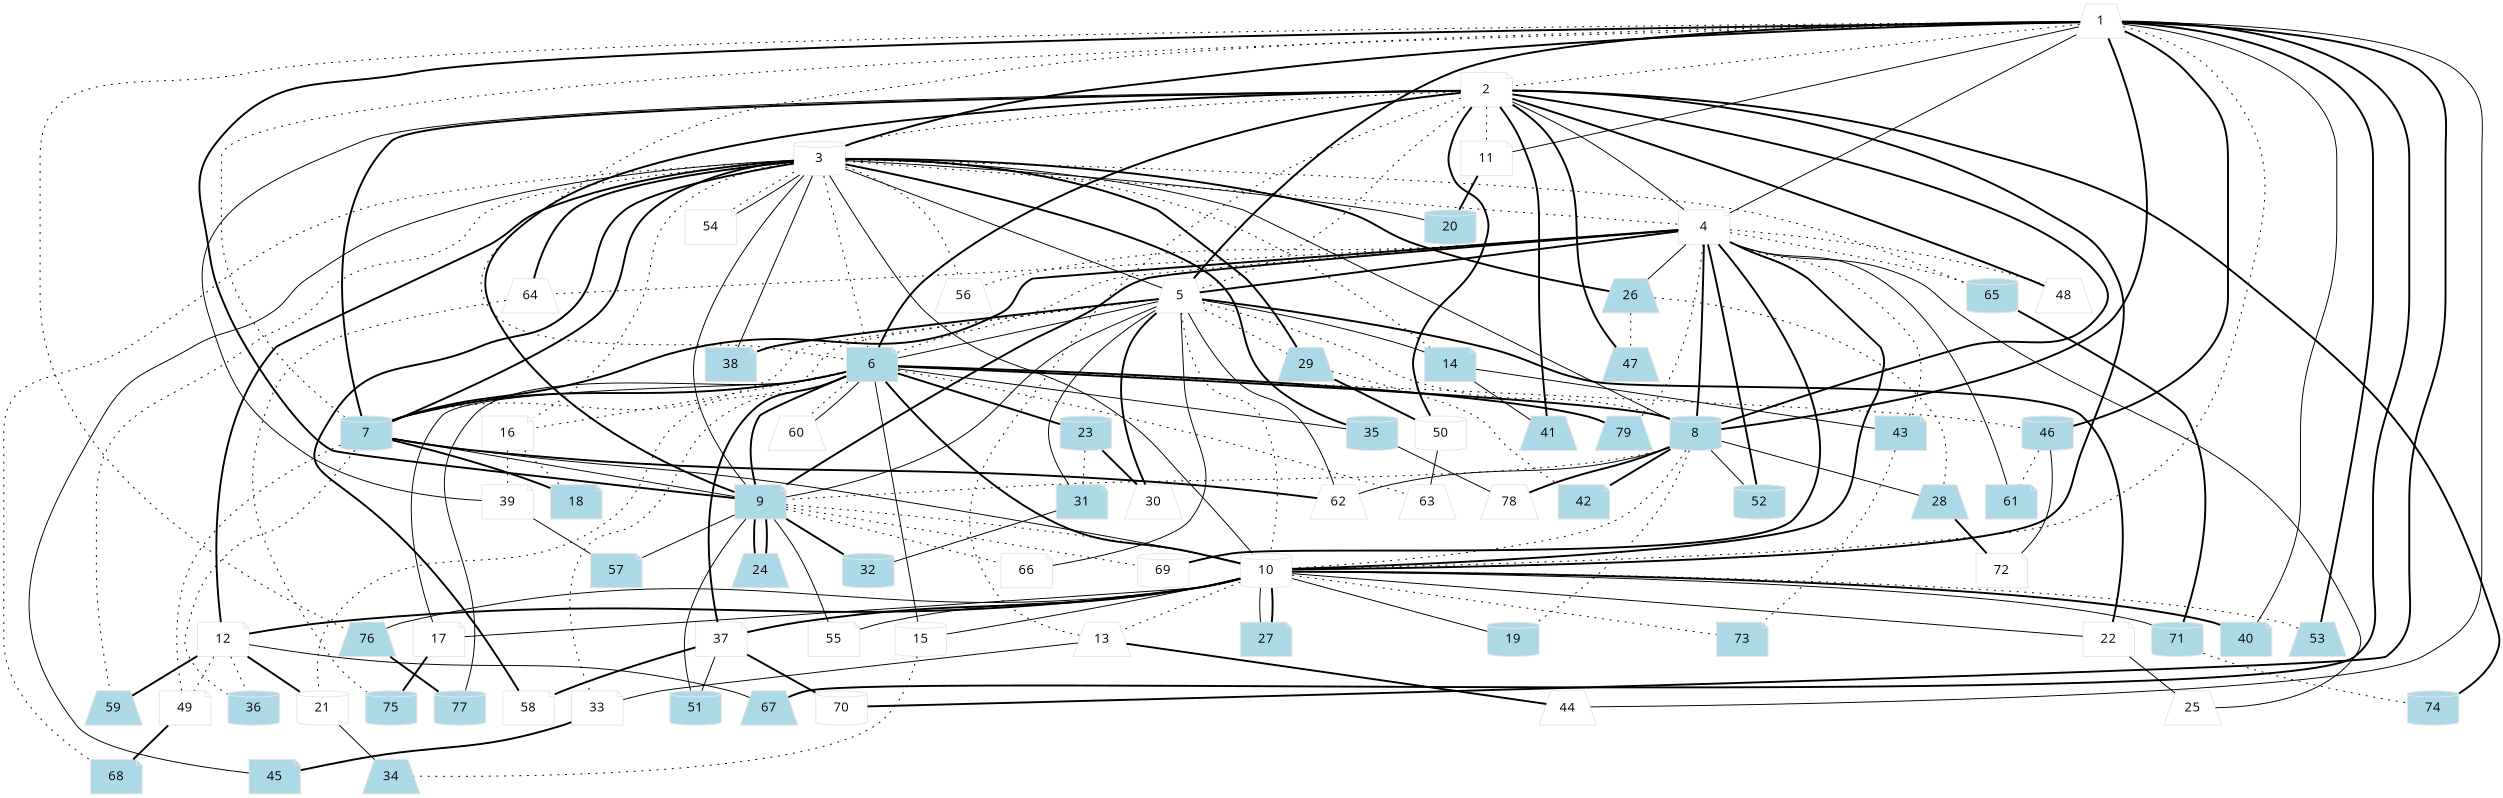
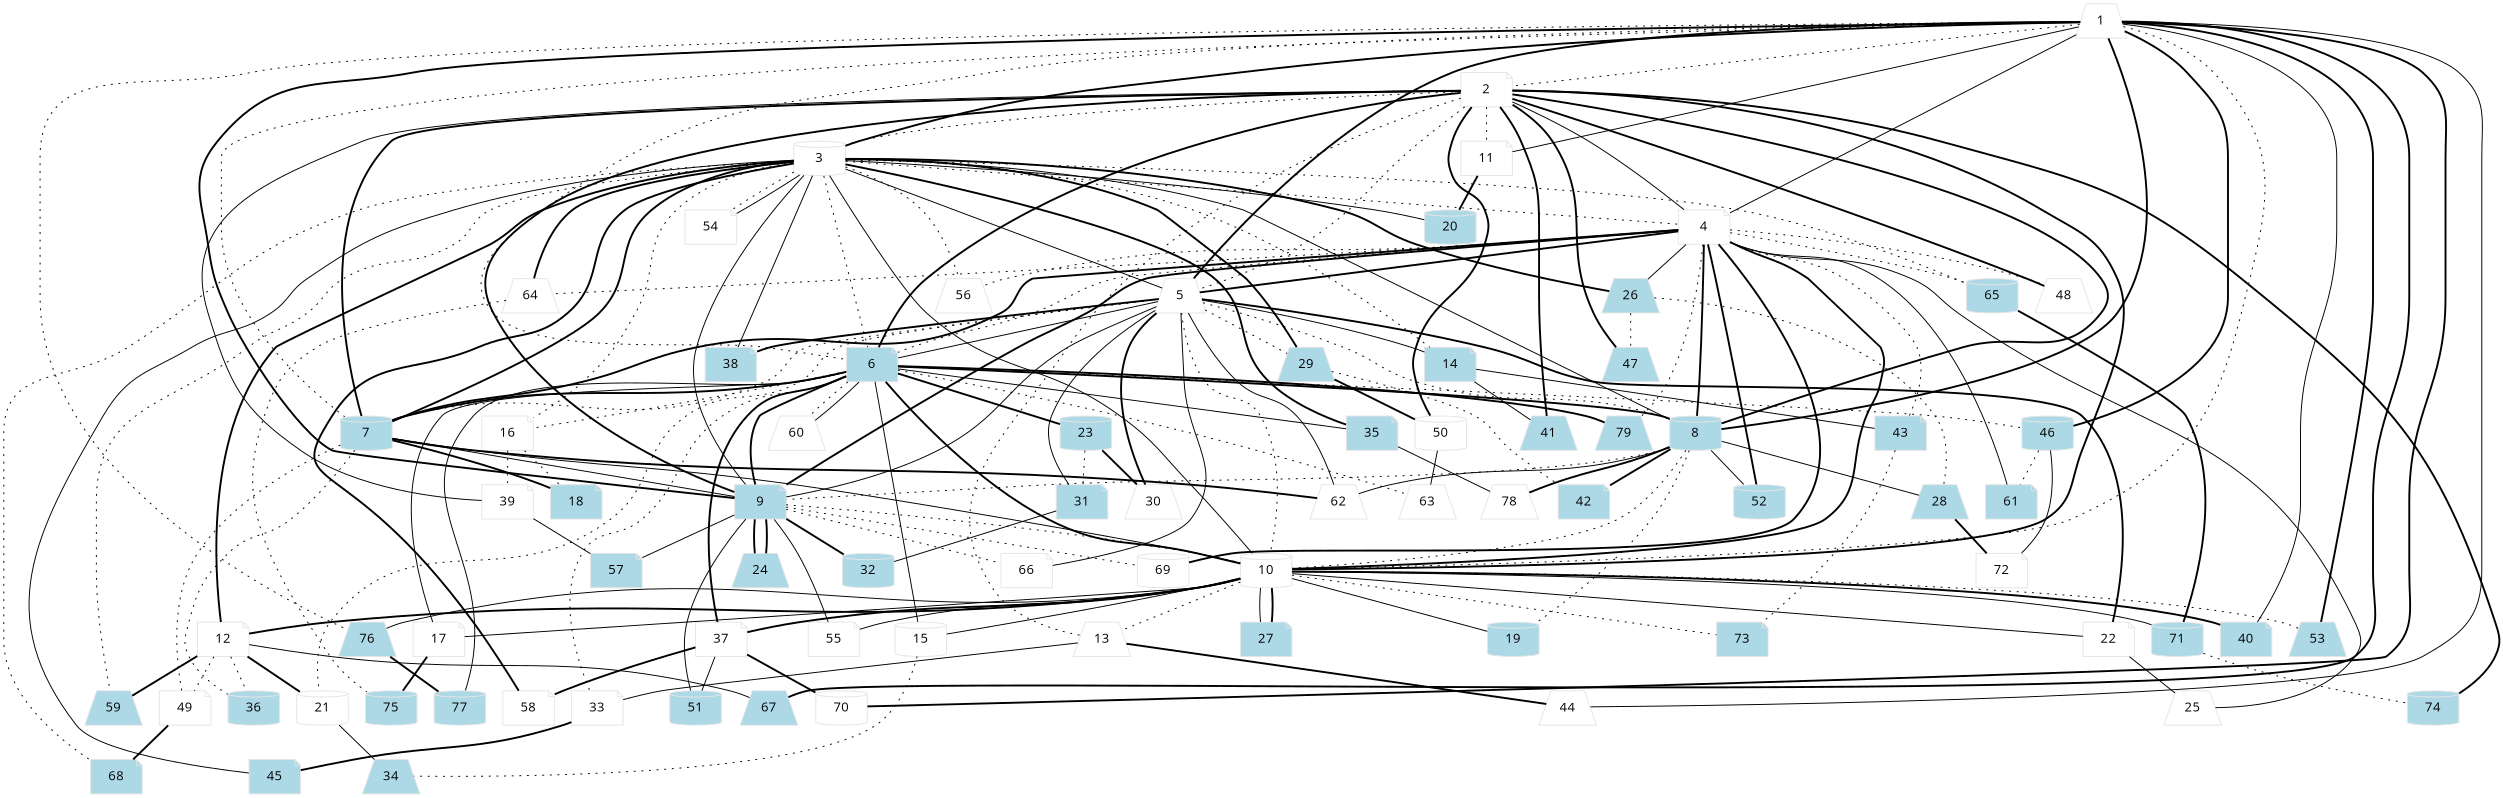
(1372, 433) -> (1372, 433)
